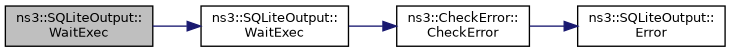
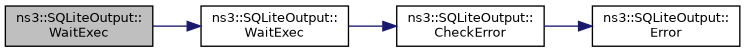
(463, 26) -> (470, 26)
